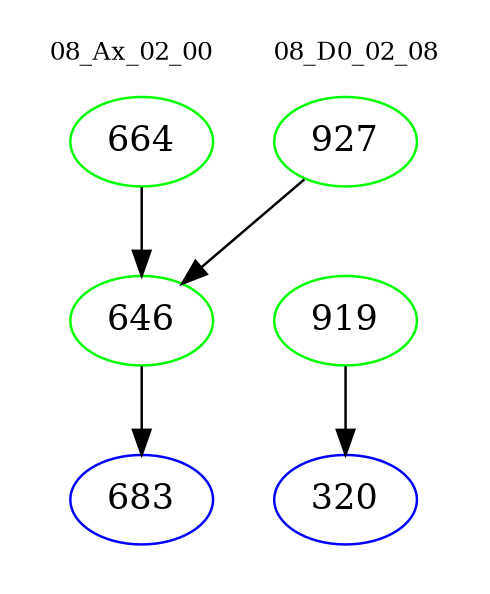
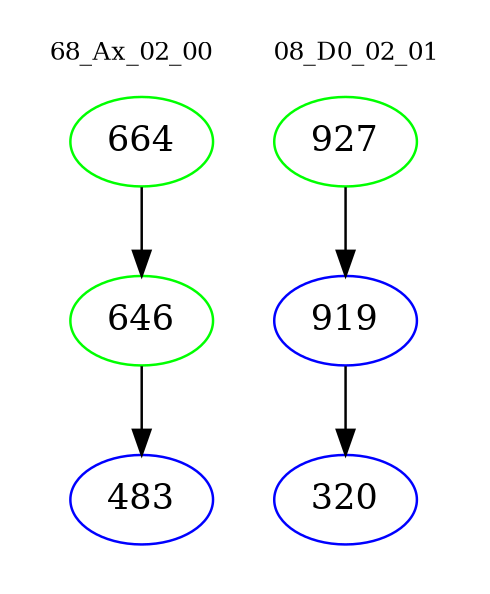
(132, 53) -> (132, 53)
(357, 53) -> (357, 53)
(271, 208) -> (346, 219)
(346, 321) -> (346, 321)
(142, 500) -> (142, 500)
